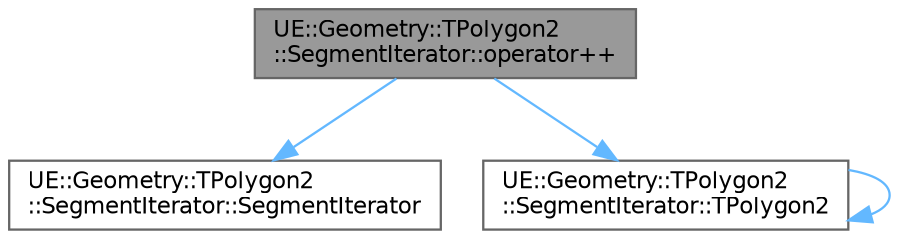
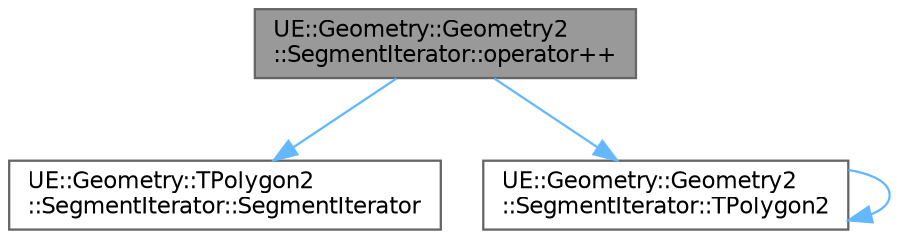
(445, 44) -> (445, 44)
(666, 195) -> (666, 195)
